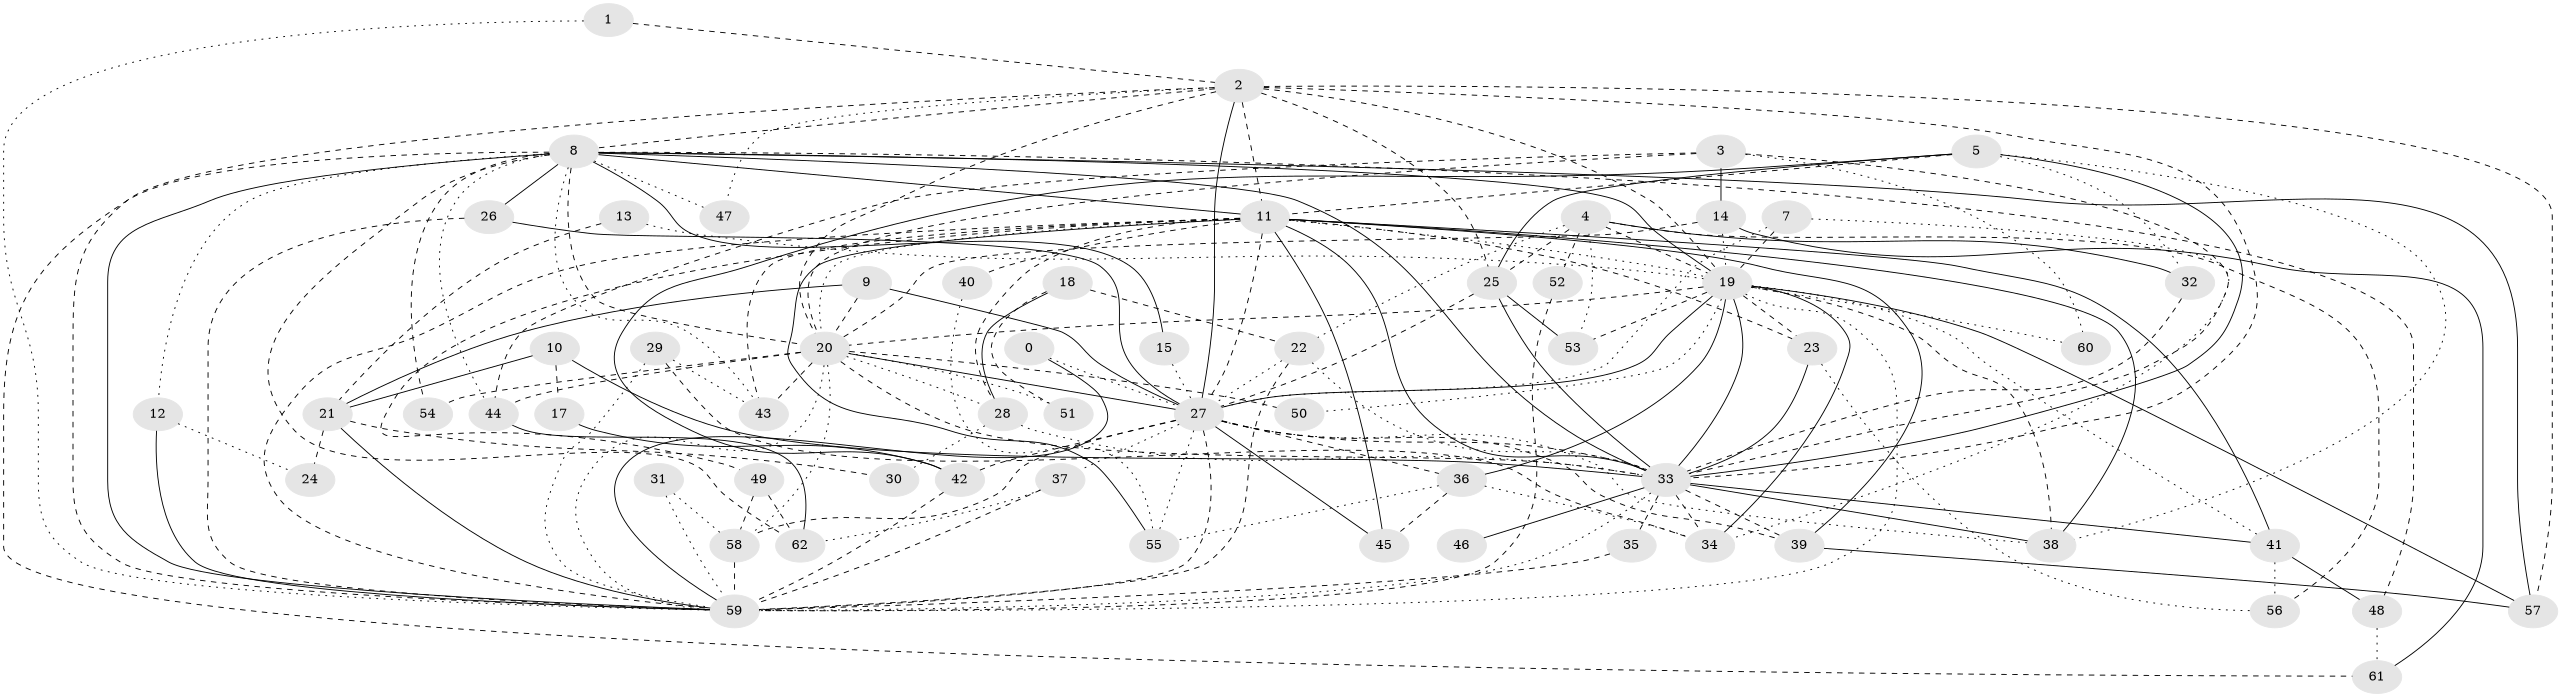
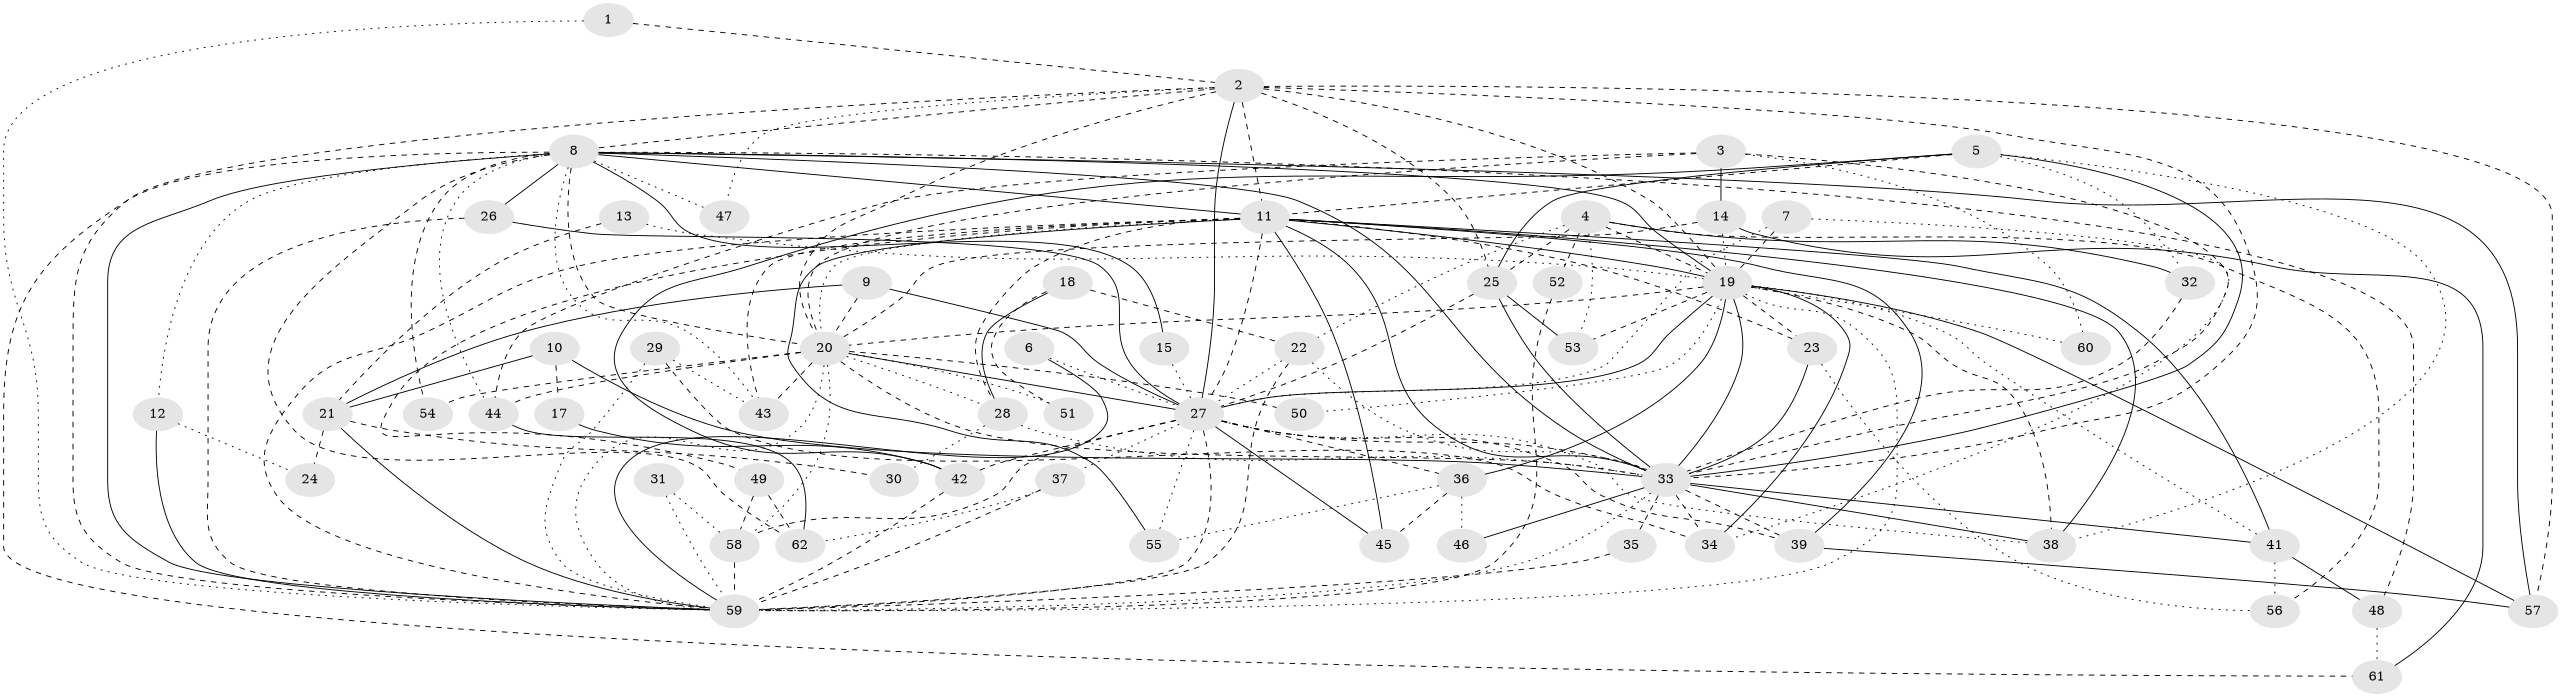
(1549, 250) -> (1549, 250)
(967, 283) -> none
(1029, 349) -> (1029, 349)
(1562, 504) -> (1462, 513)
